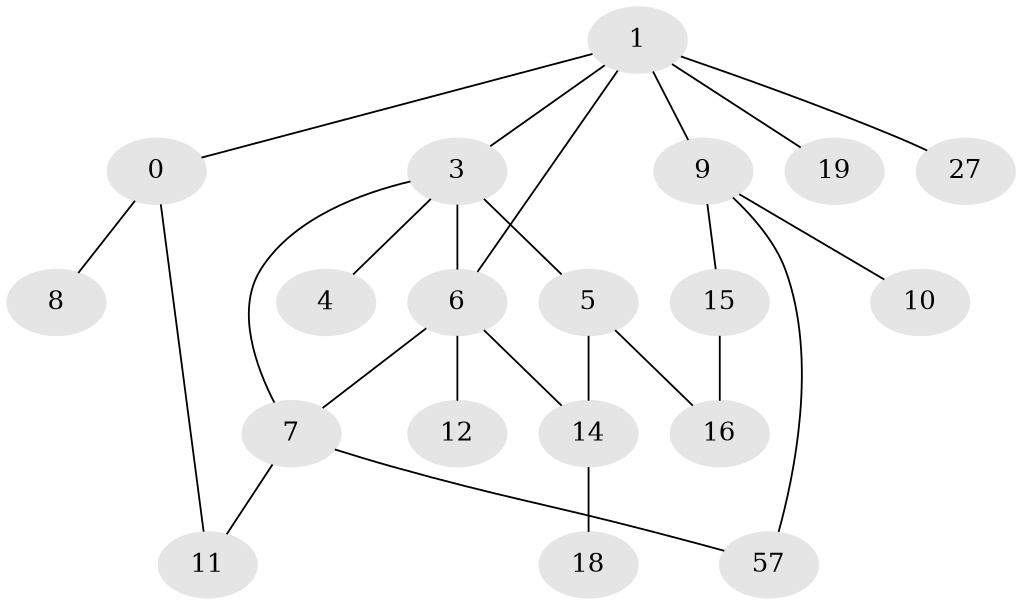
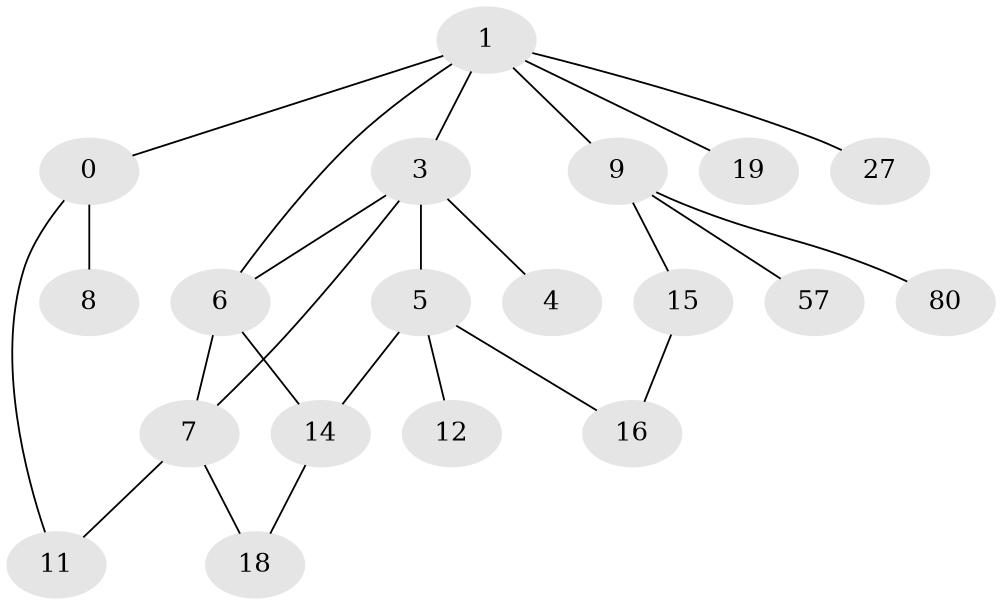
(920, 302) -> (946, 302)
(457, 368) -> (436, 368)
(529, 502) -> (222, 499)
